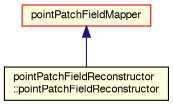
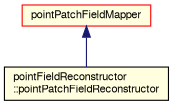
(86, 84) -> (86, 84)
